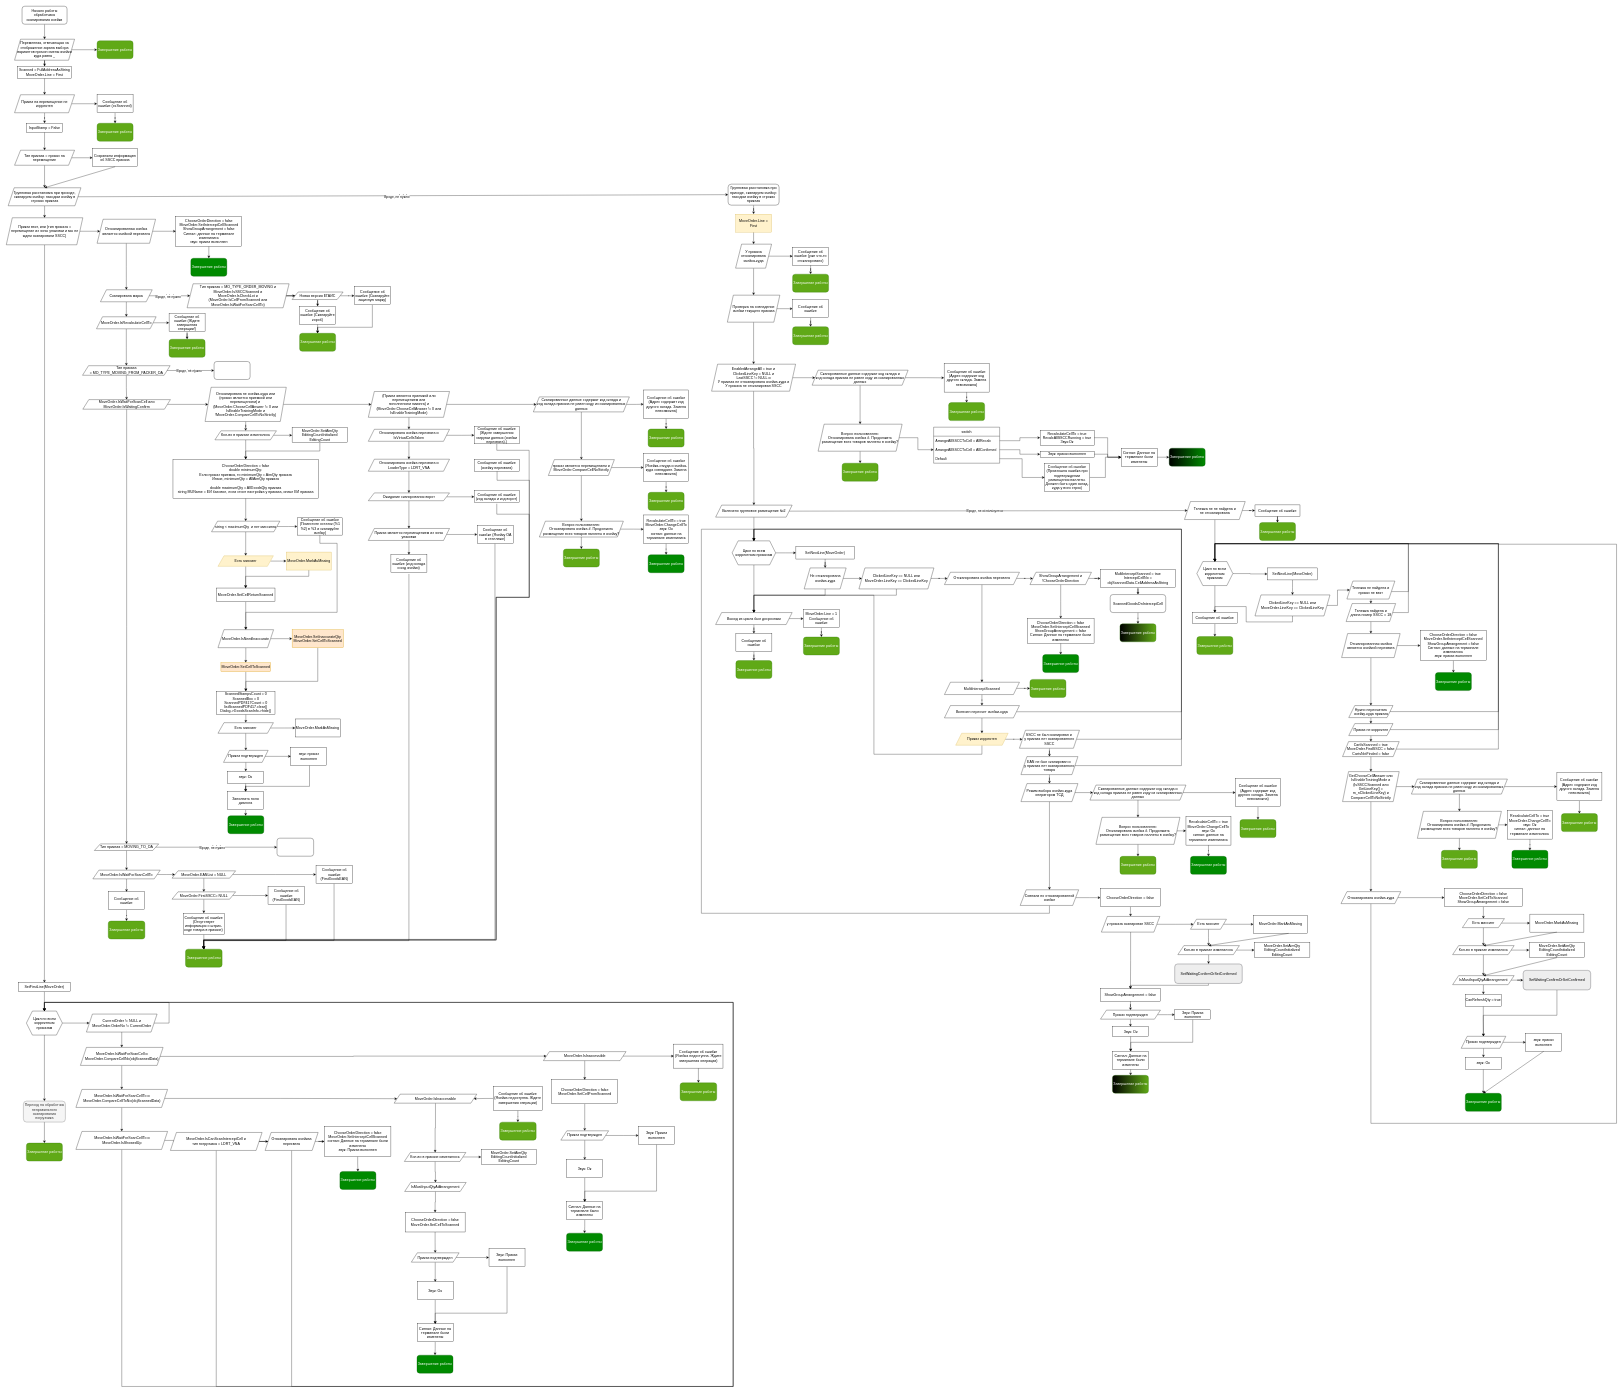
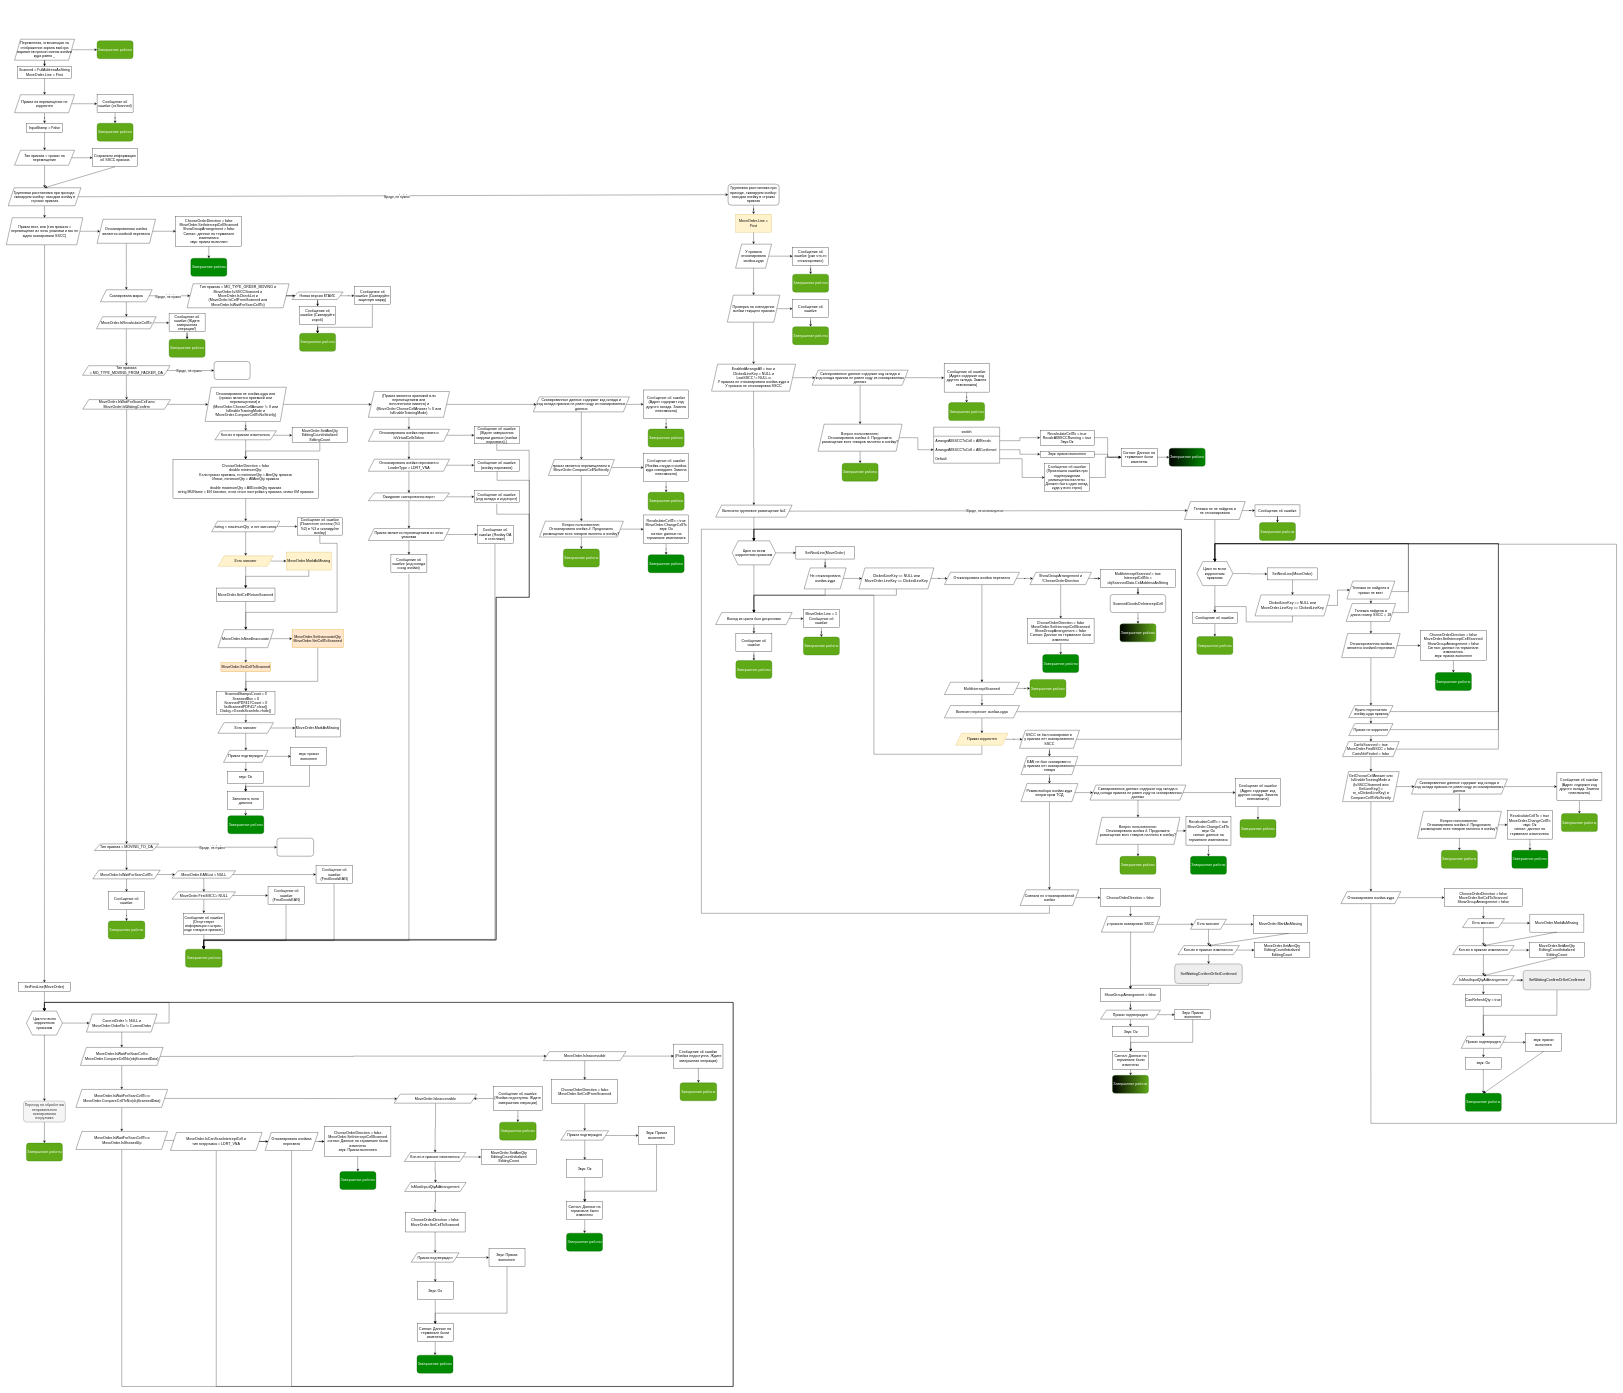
(45, 15) -> none
(45, 36) -> none
none -> (471, 465)
